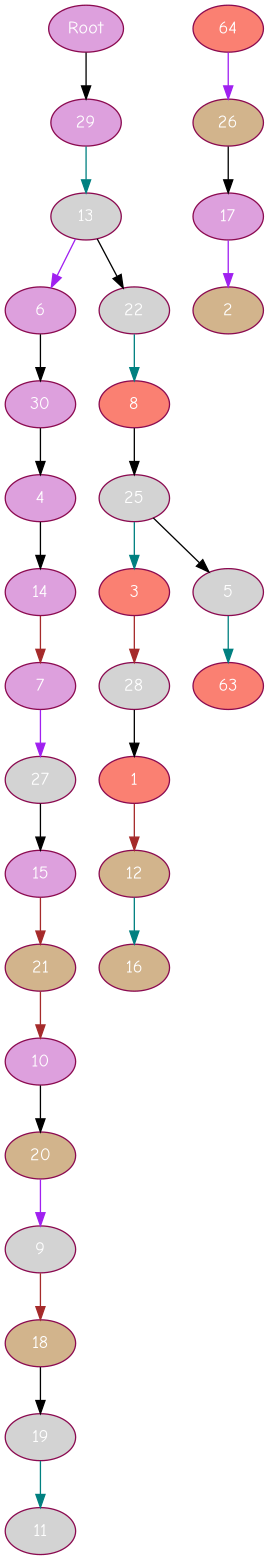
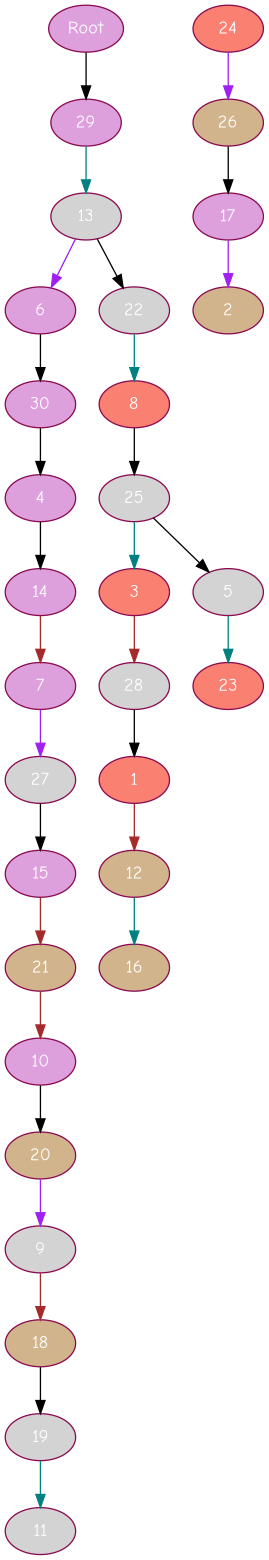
(228, 29) -> (228, 29)
(228, 686) -> (228, 686)
